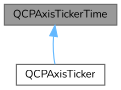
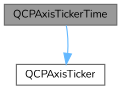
(53, 50) -> (68, 39)
